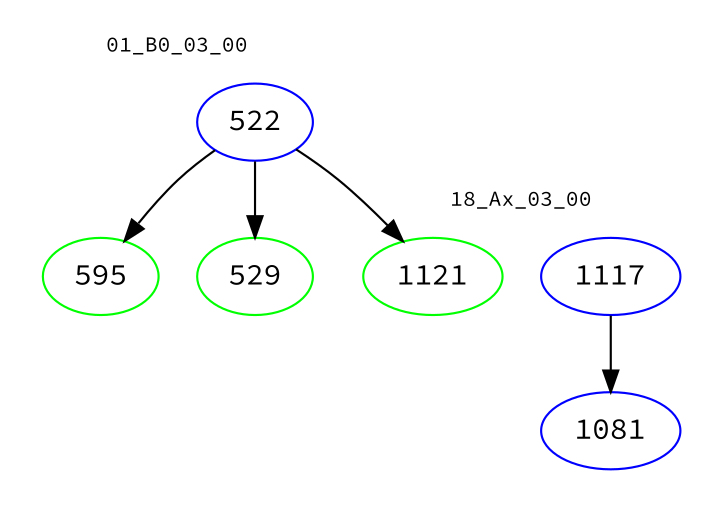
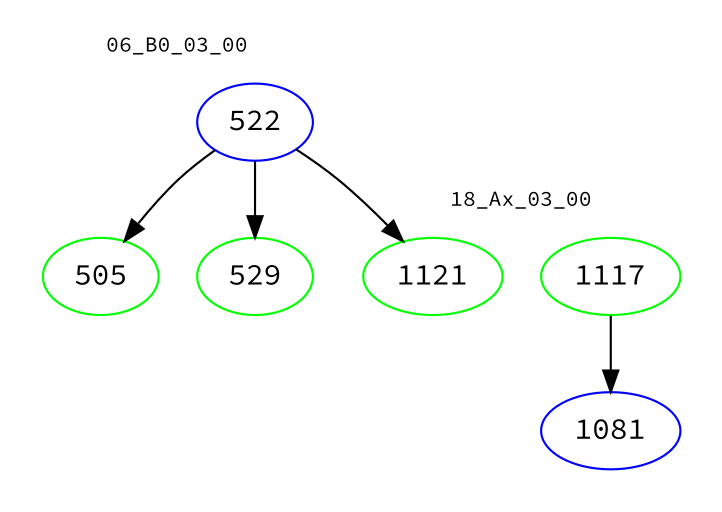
(178, 46) -> (178, 46)
(101, 276) -> (101, 276)
(611, 276) -> (611, 276)
